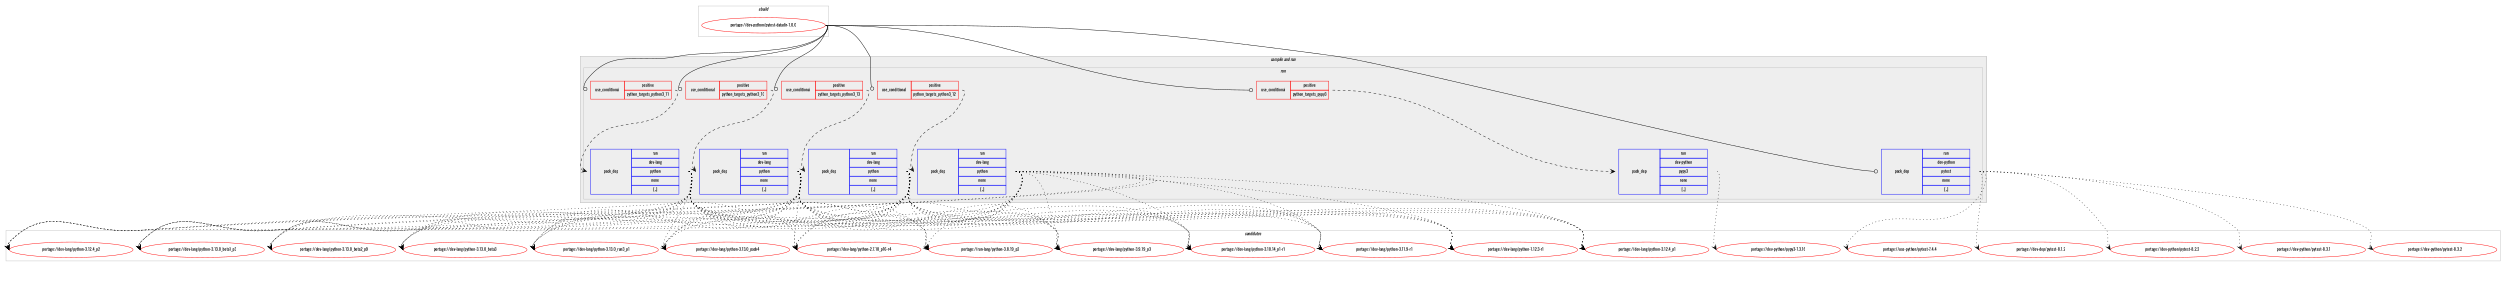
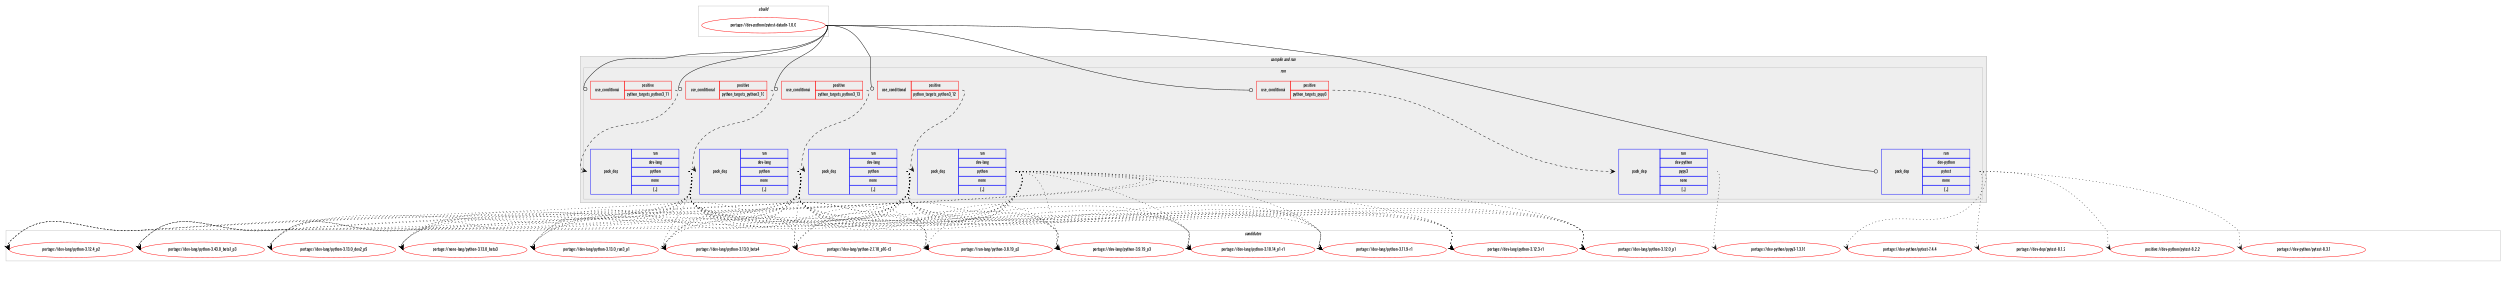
(203, 250) -> (203, 250)
(334, 250) -> (334, 250)
(465, 250) -> (465, 250)
(728, 250) -> (728, 250)
(859, 250) -> (859, 250)
(1516, 250) -> (1516, 250)
(1647, 250) -> (1647, 250)
(1910, 250) -> (1910, 250)
(2172, 250) -> (2172, 250)
(2435, 250) -> none
